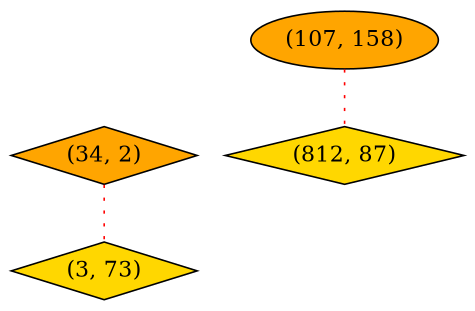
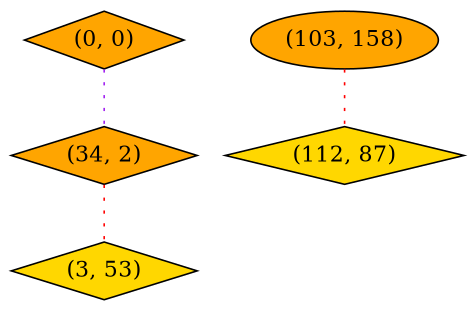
none -> (104, 40)
(345, 40) -> (345, 40)
(345, 155) -> (345, 155)
(104, 271) -> (104, 271)
